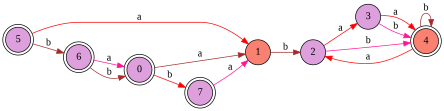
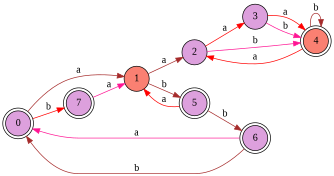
(286, 47) -> (164, 60)
none -> (161, 89)
